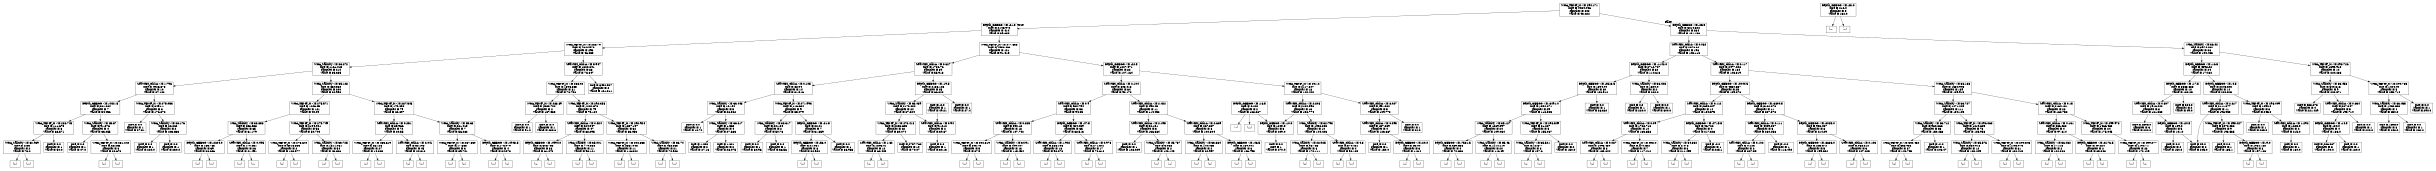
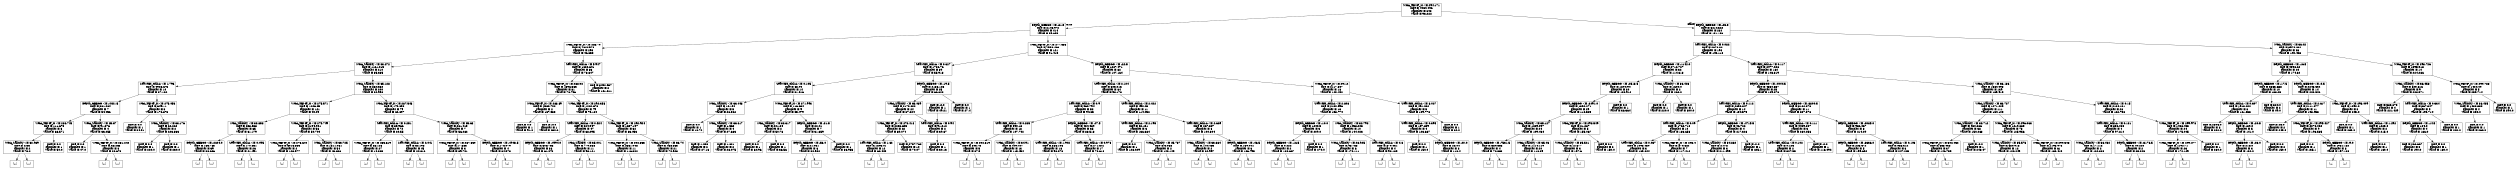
(1262, 117) -> (1298, 137)
(135, 128) -> (135, 128)
(2389, 128) -> none
(2186, 138) -> (2244, 137)
(1276, 147) -> (1315, 147)
none -> (2212, 147)
